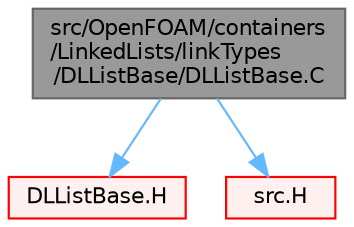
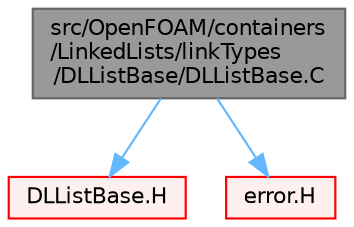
(281, 198) -> (281, 198)
